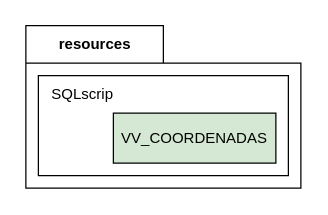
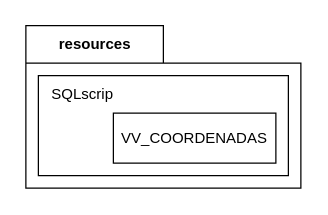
(194, 138) -> (194, 138)
